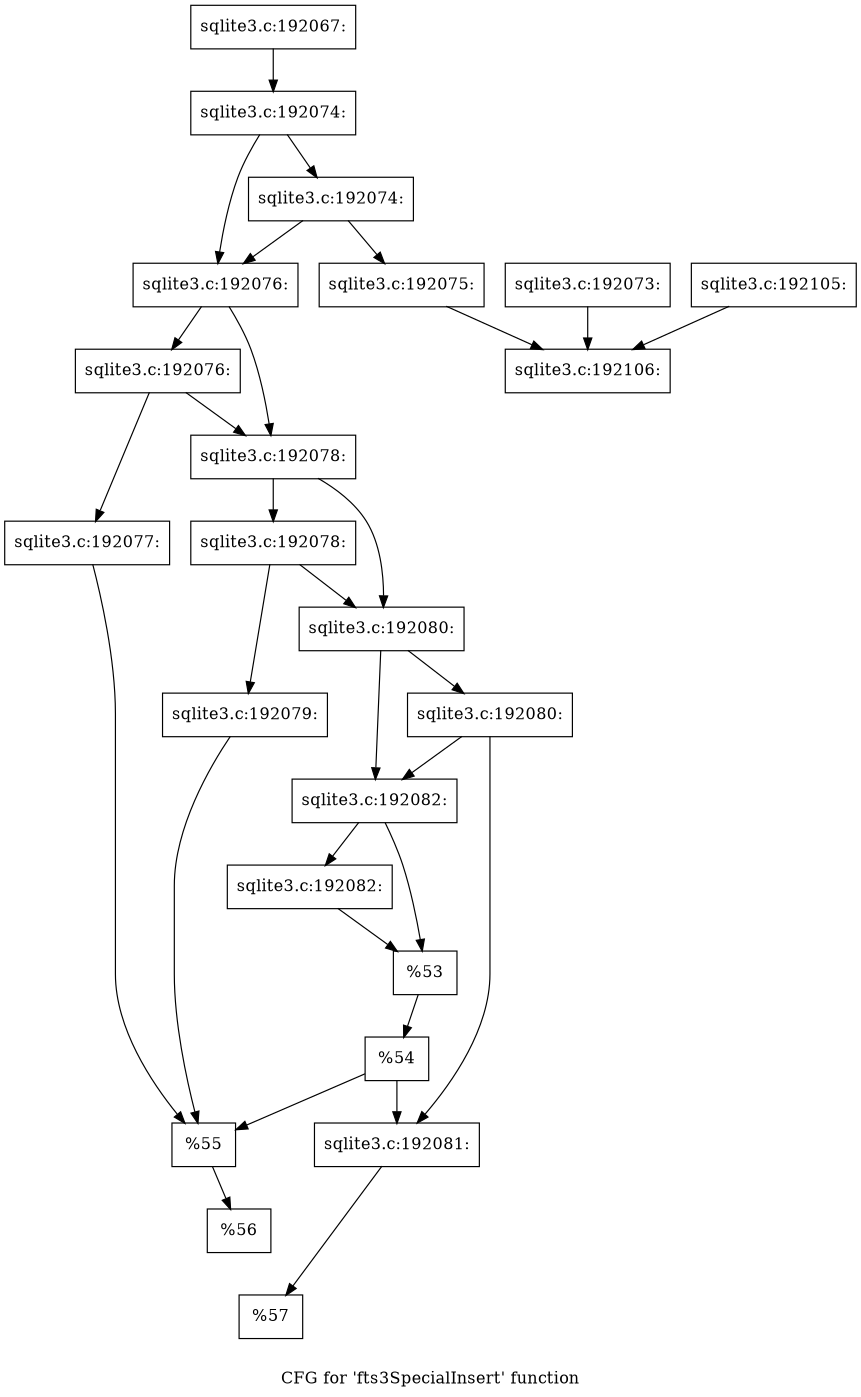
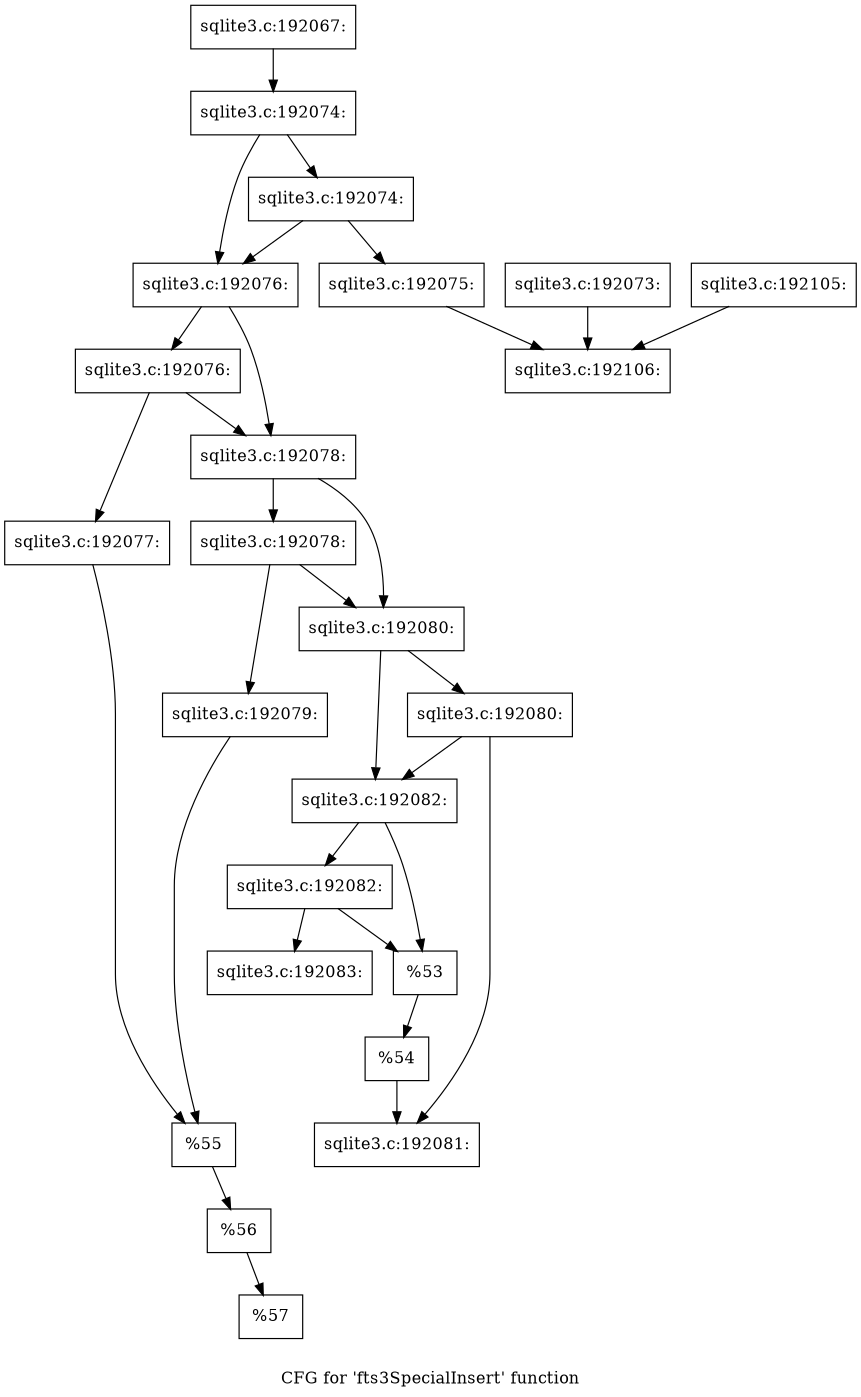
none -> (290, 973)
(306, 1099) -> none
(337, 1226) -> (253, 1268)
